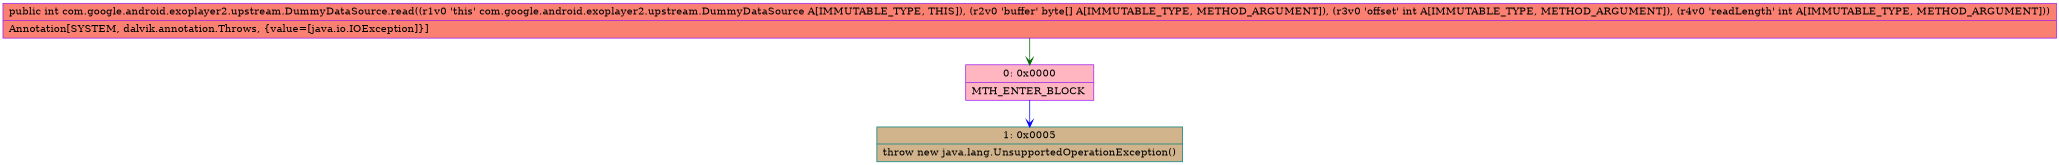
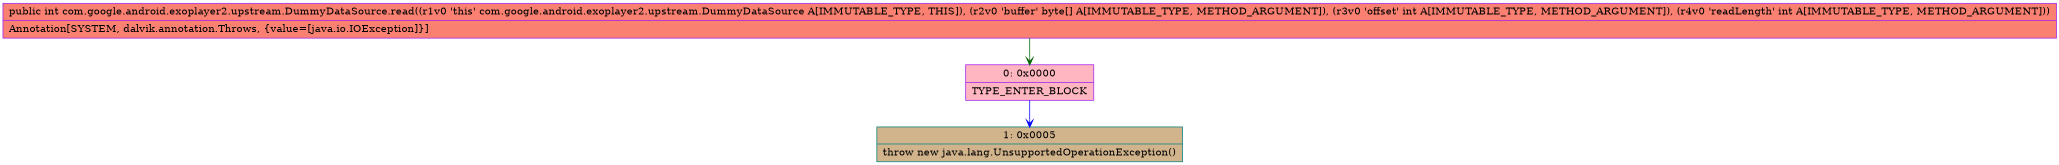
(1029, 91) -> (1030, 91)
